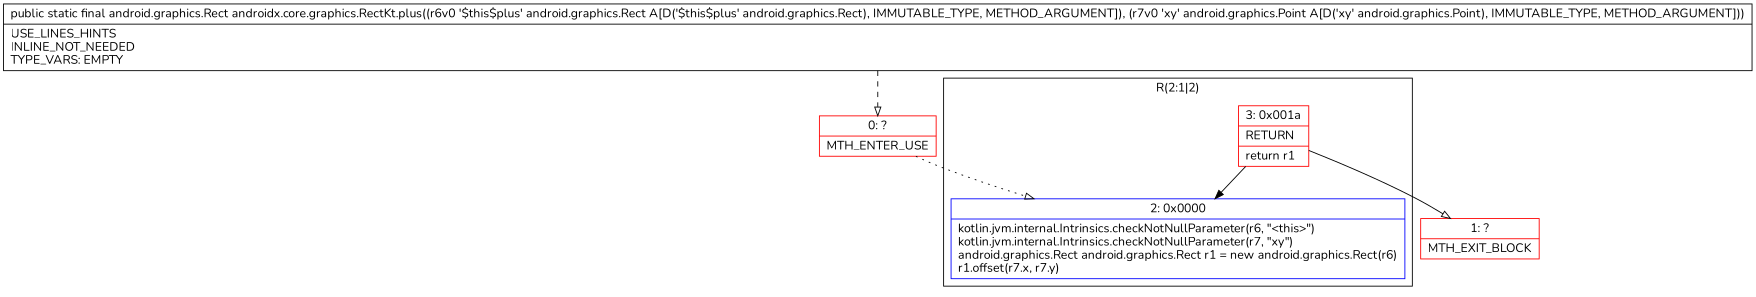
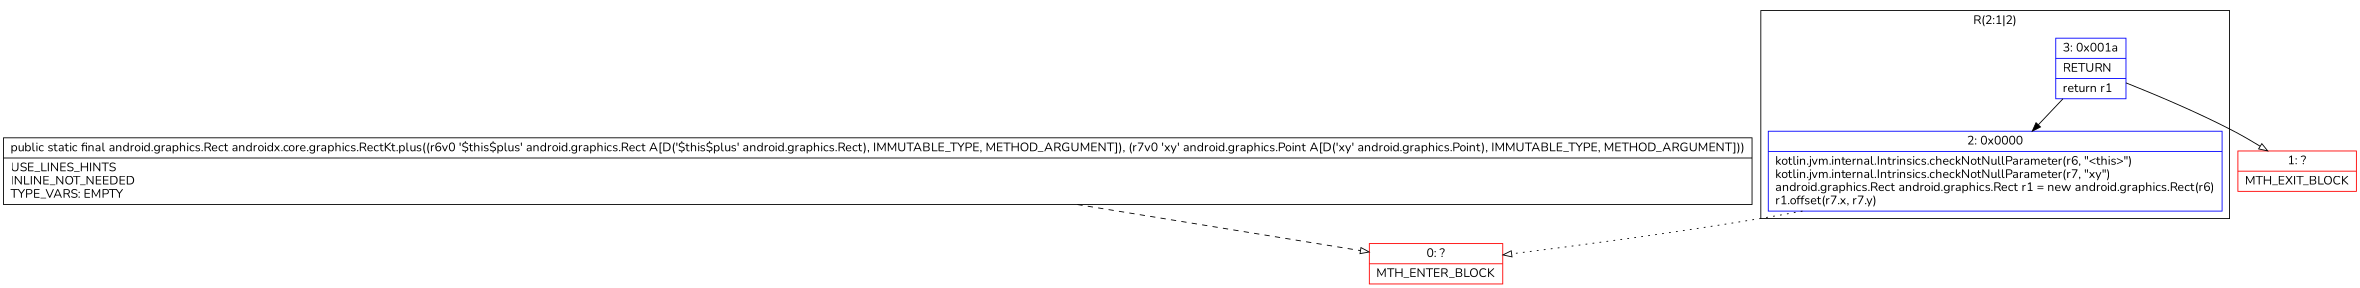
(1274, 136) -> (2091, 68)
(878, 146) -> (1436, 273)
(970, 178) -> (1657, 234)
